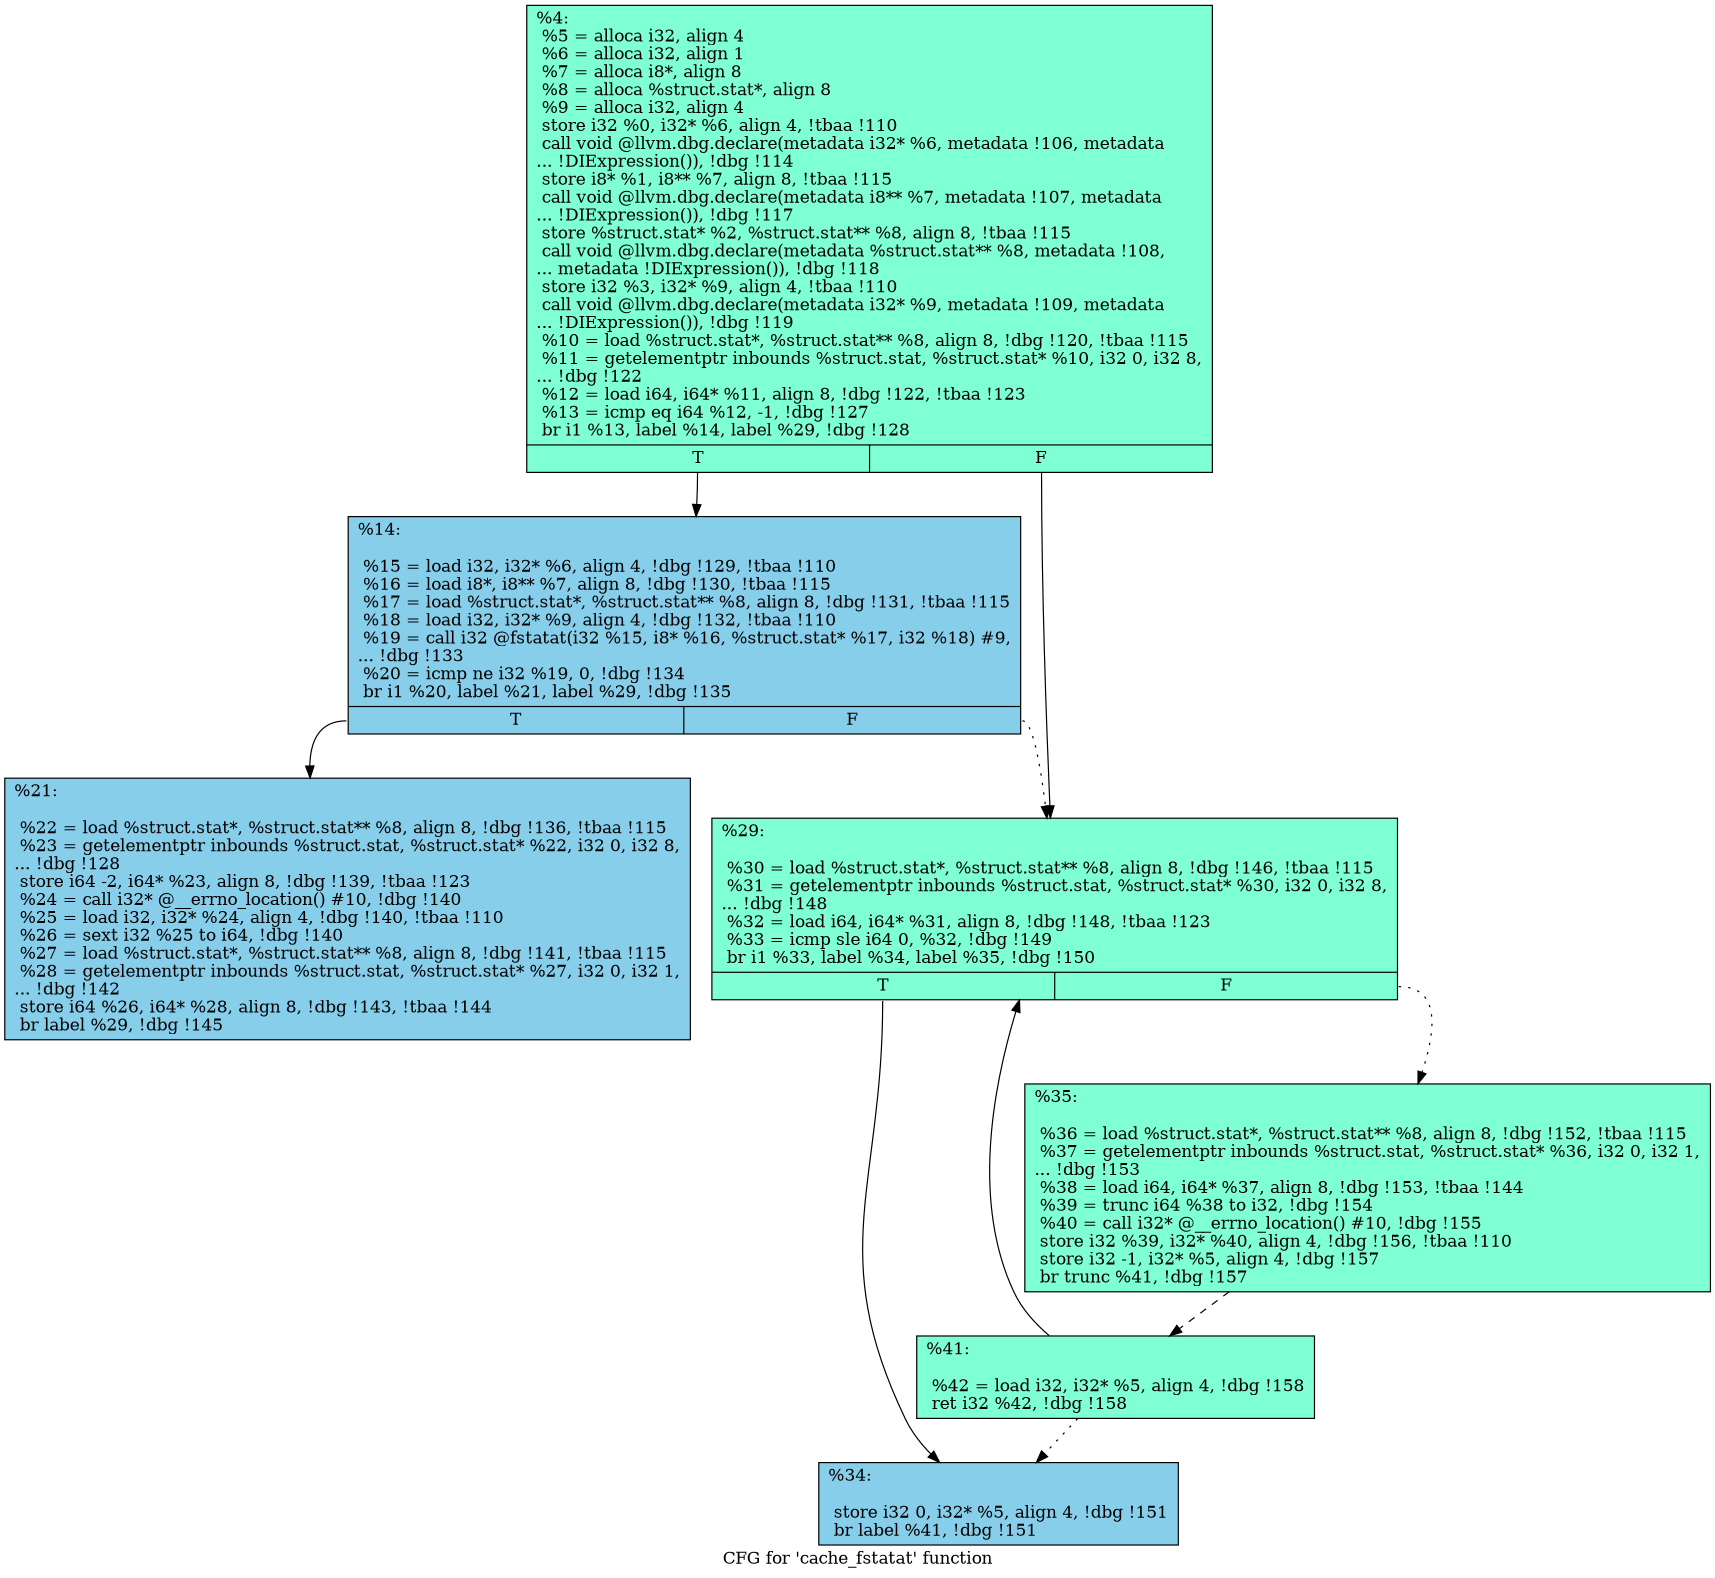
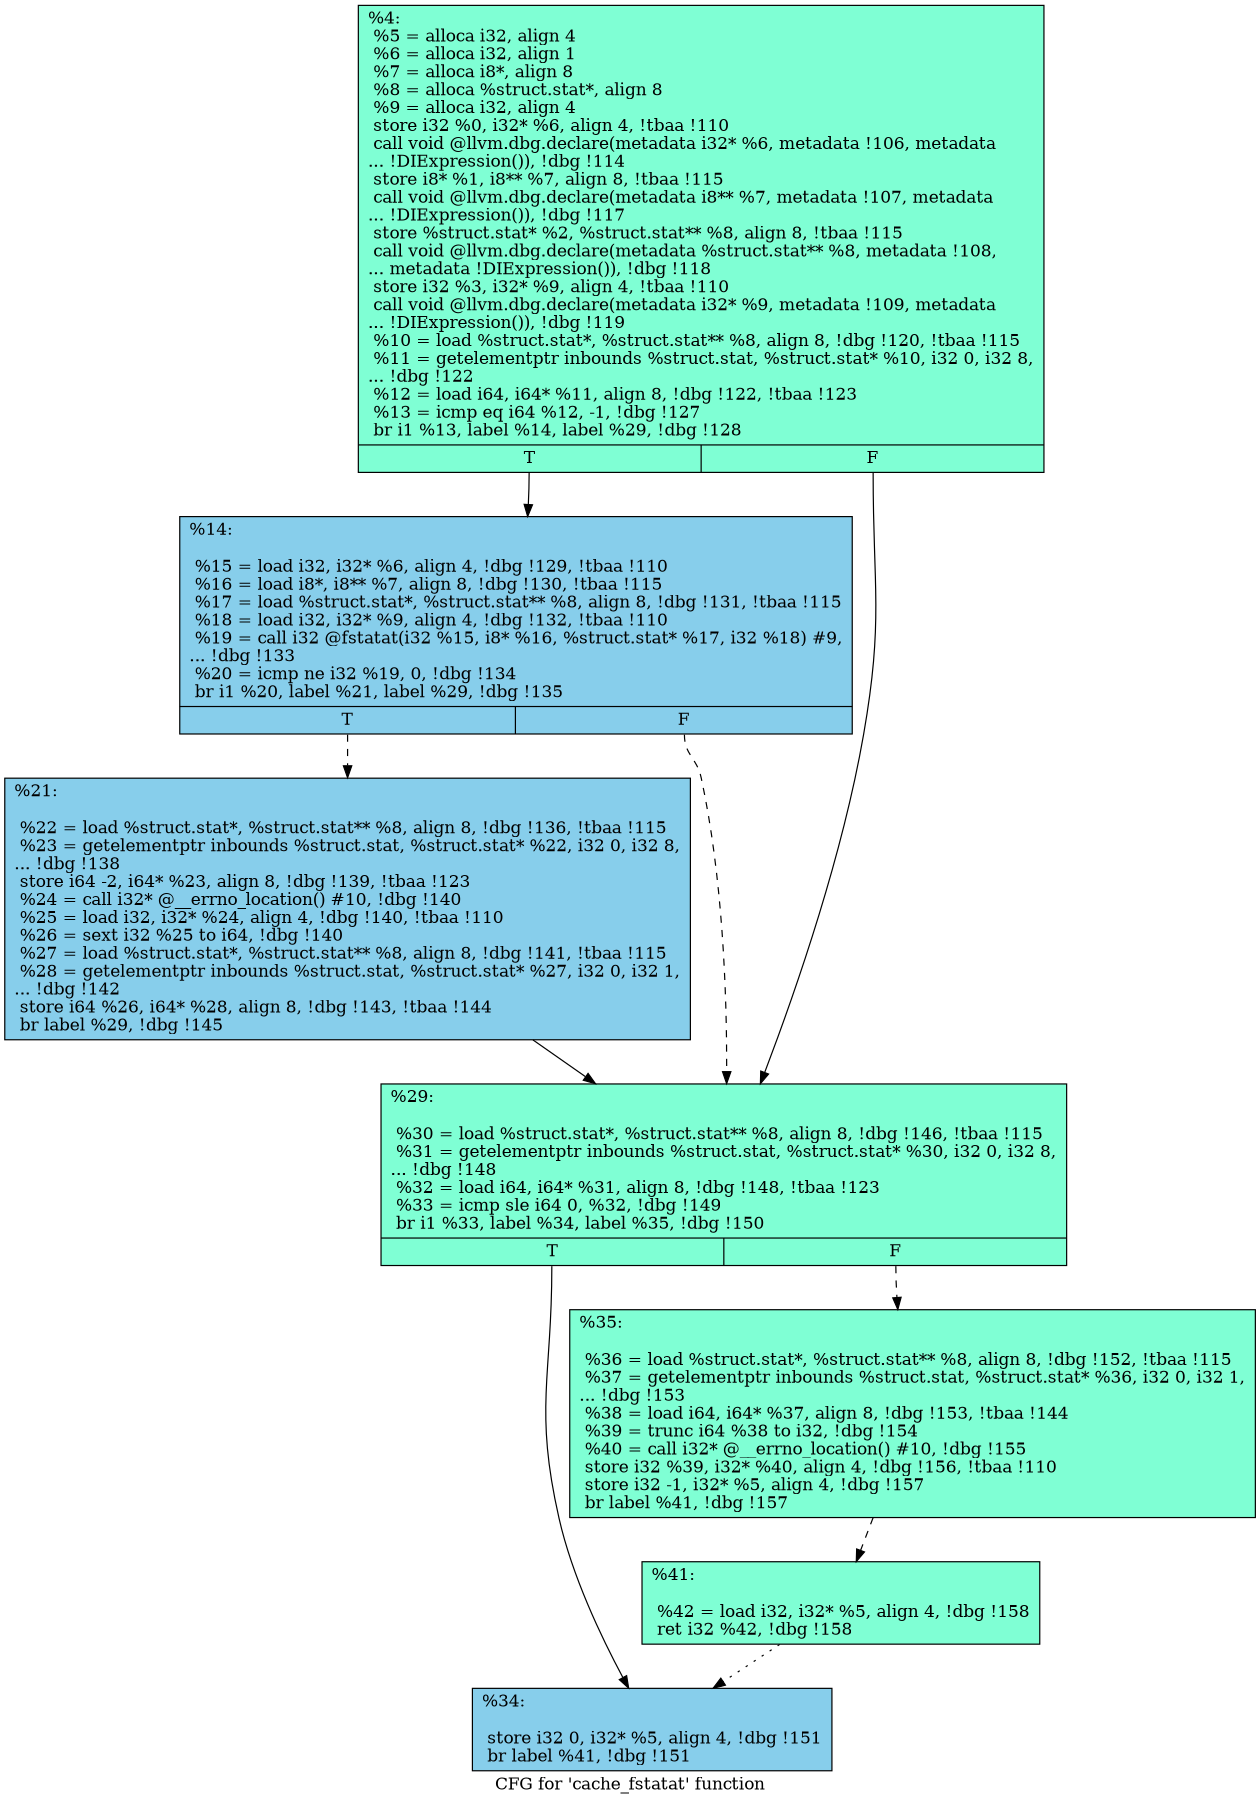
(318, 734) -> (348, 750)
(1039, 761) -> (719, 901)
(67, 864) -> (67, 864)
(1432, 1020) -> (896, 1282)
(990, 1180) -> (559, 1058)
(1141, 1277) -> (684, 1503)
